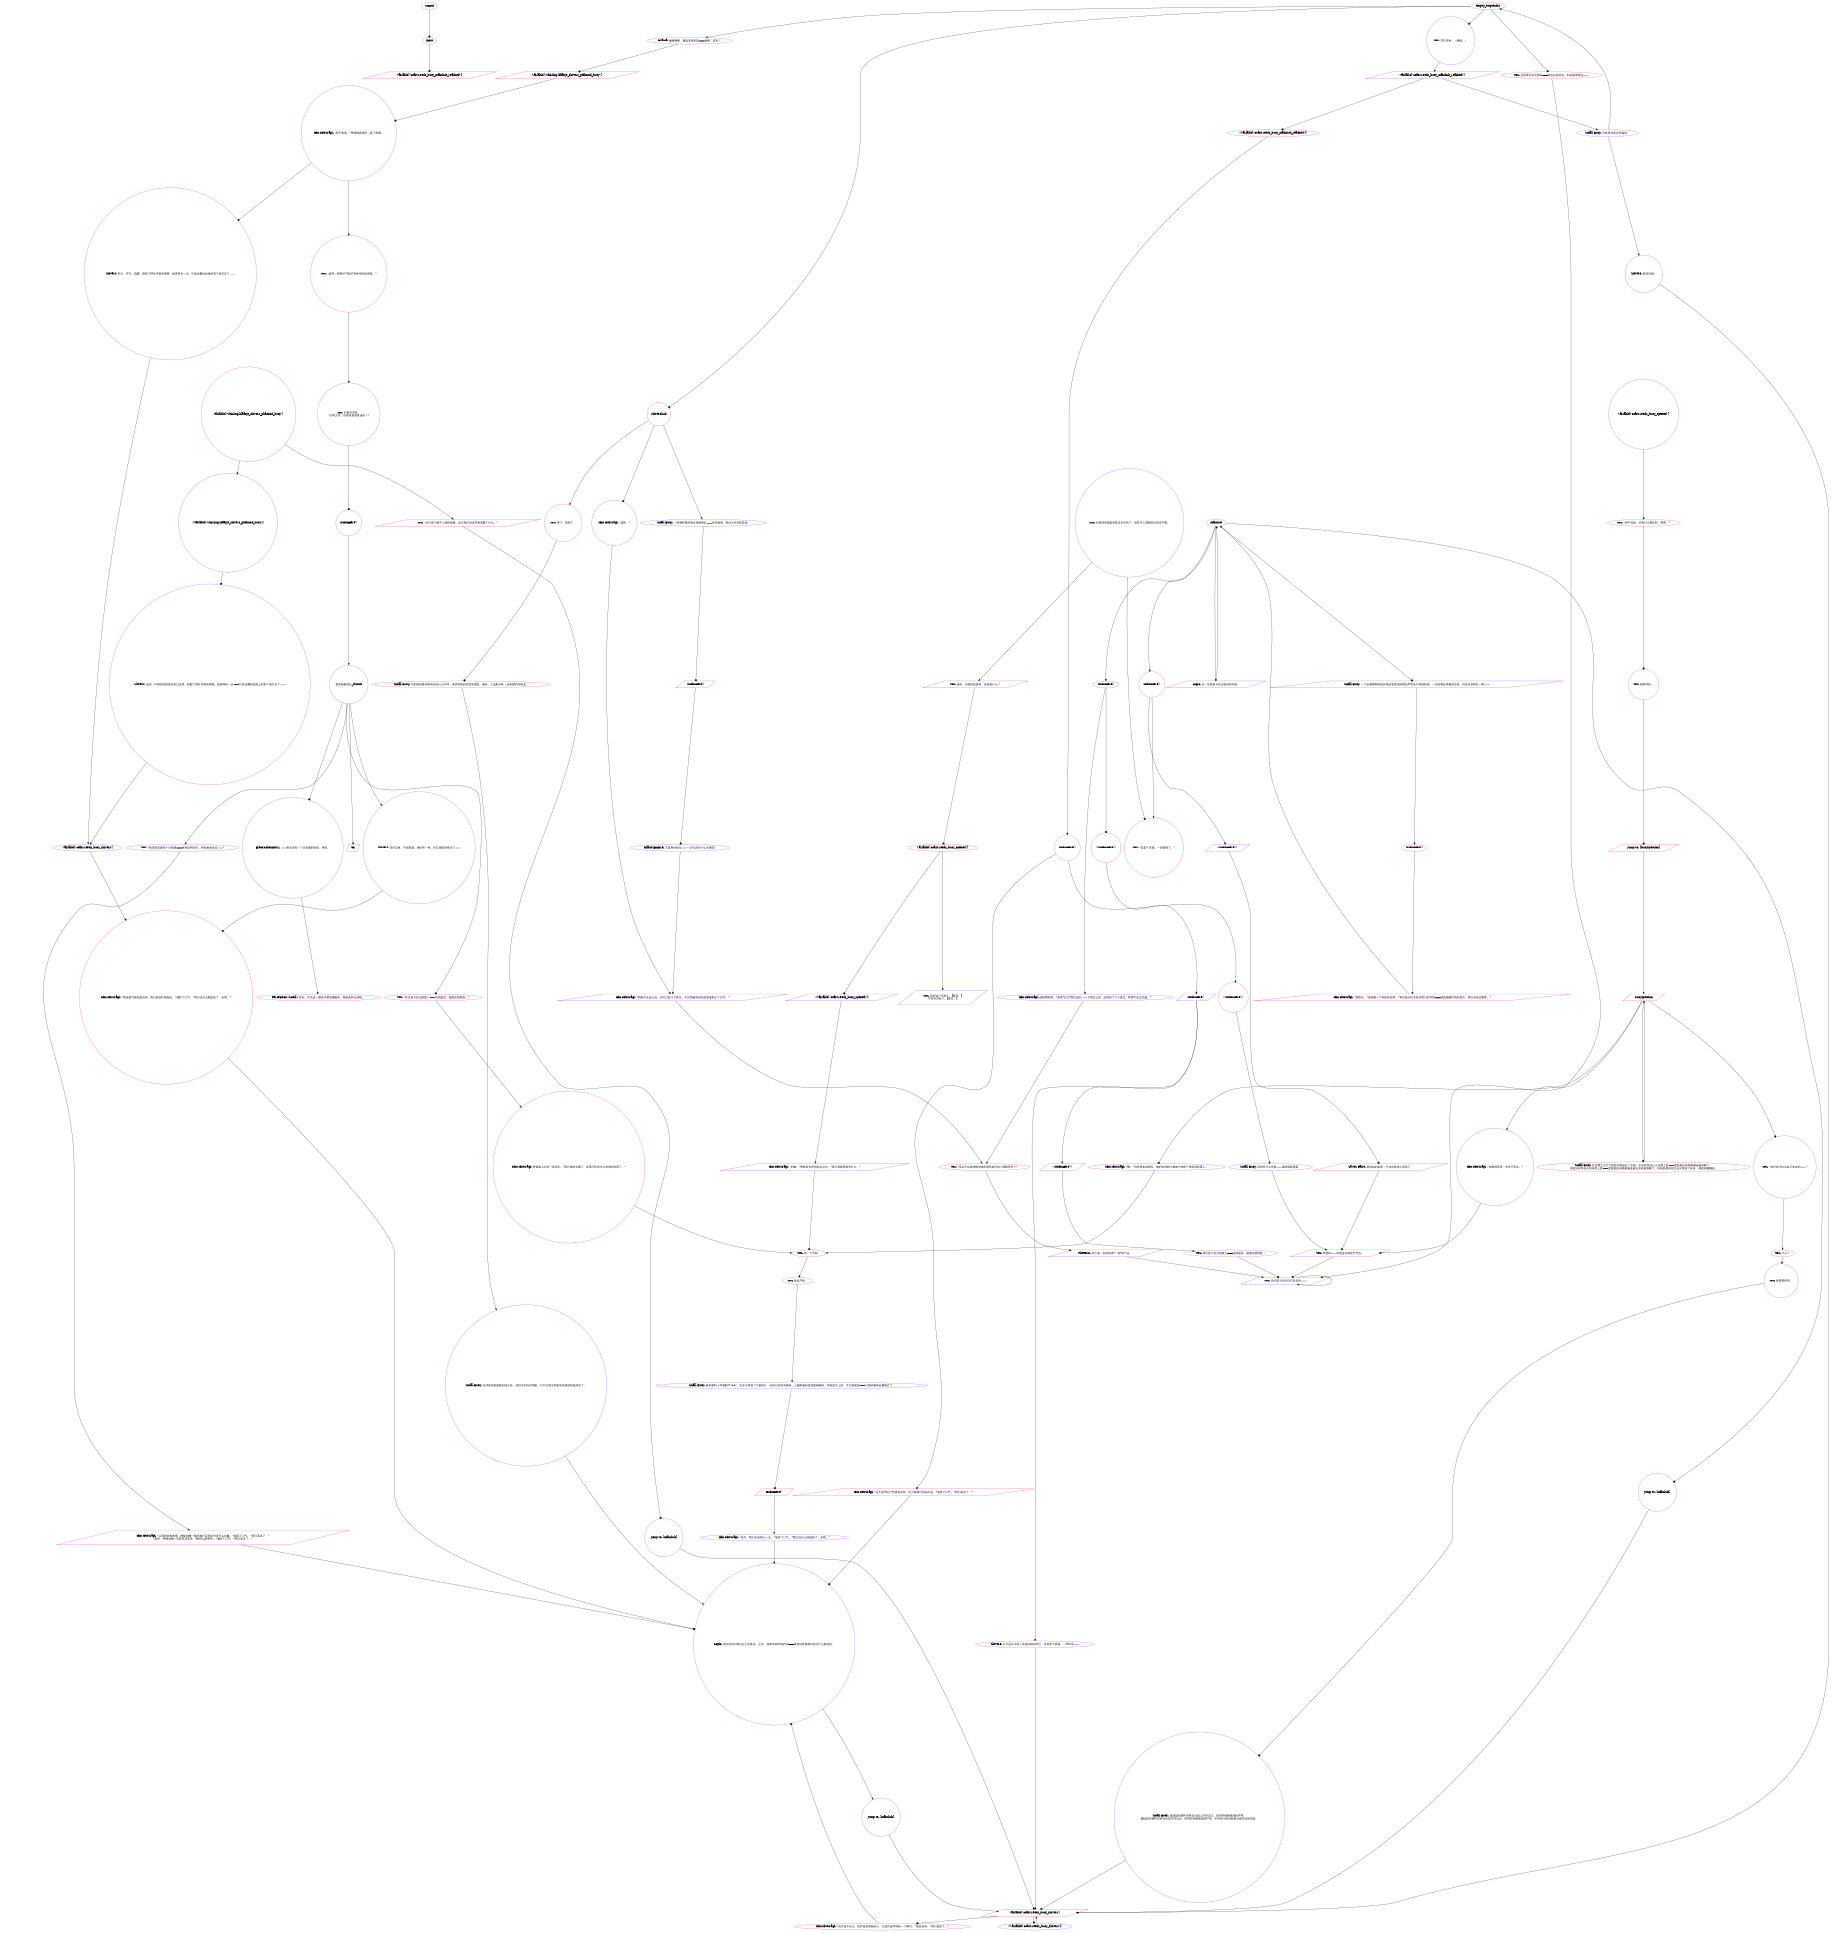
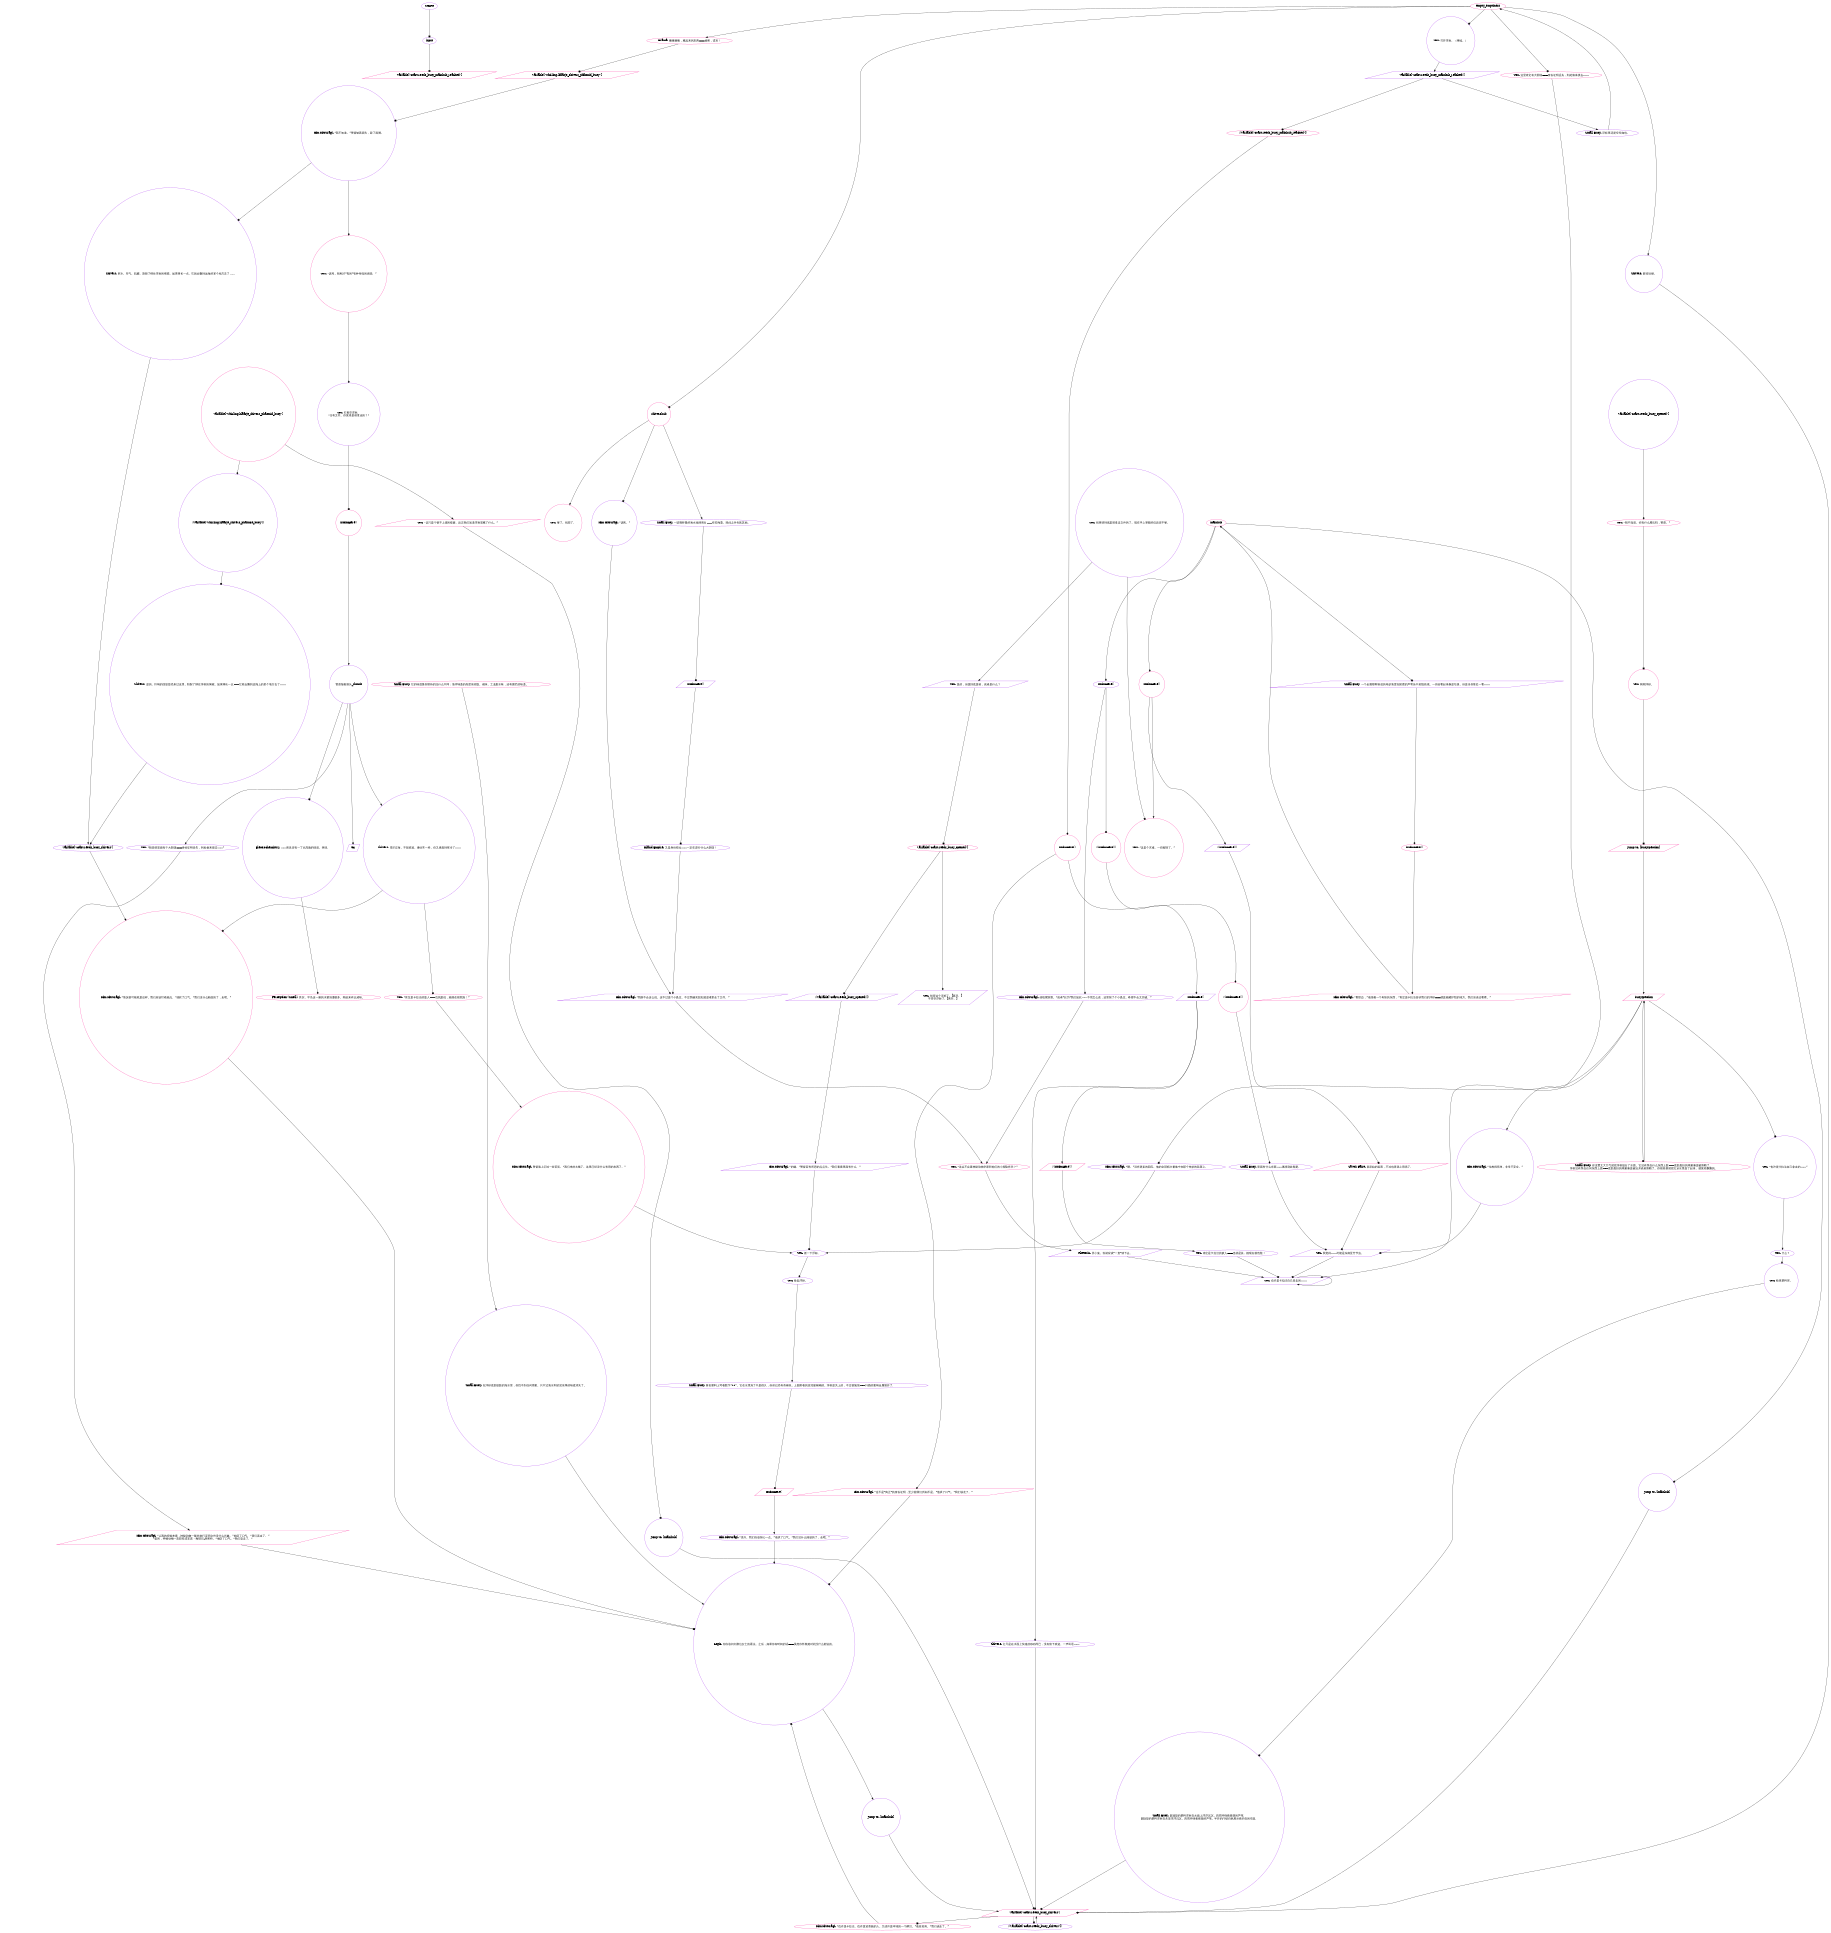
(1623, 195) -> (1641, 87)
(516, 613) -> none
(1216, 684) -> none
(479, 798) -> (429, 948)
